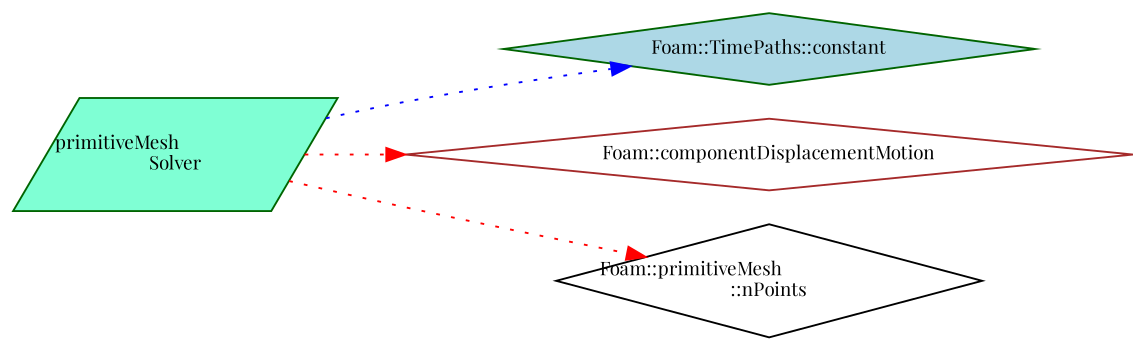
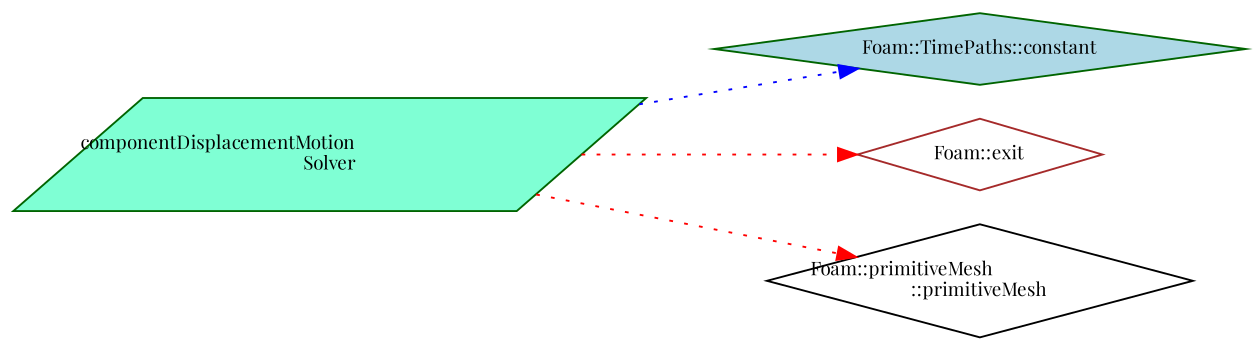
(175, 155) -> (330, 155)
(769, 155) -> (980, 155)
(769, 281) -> (980, 281)
